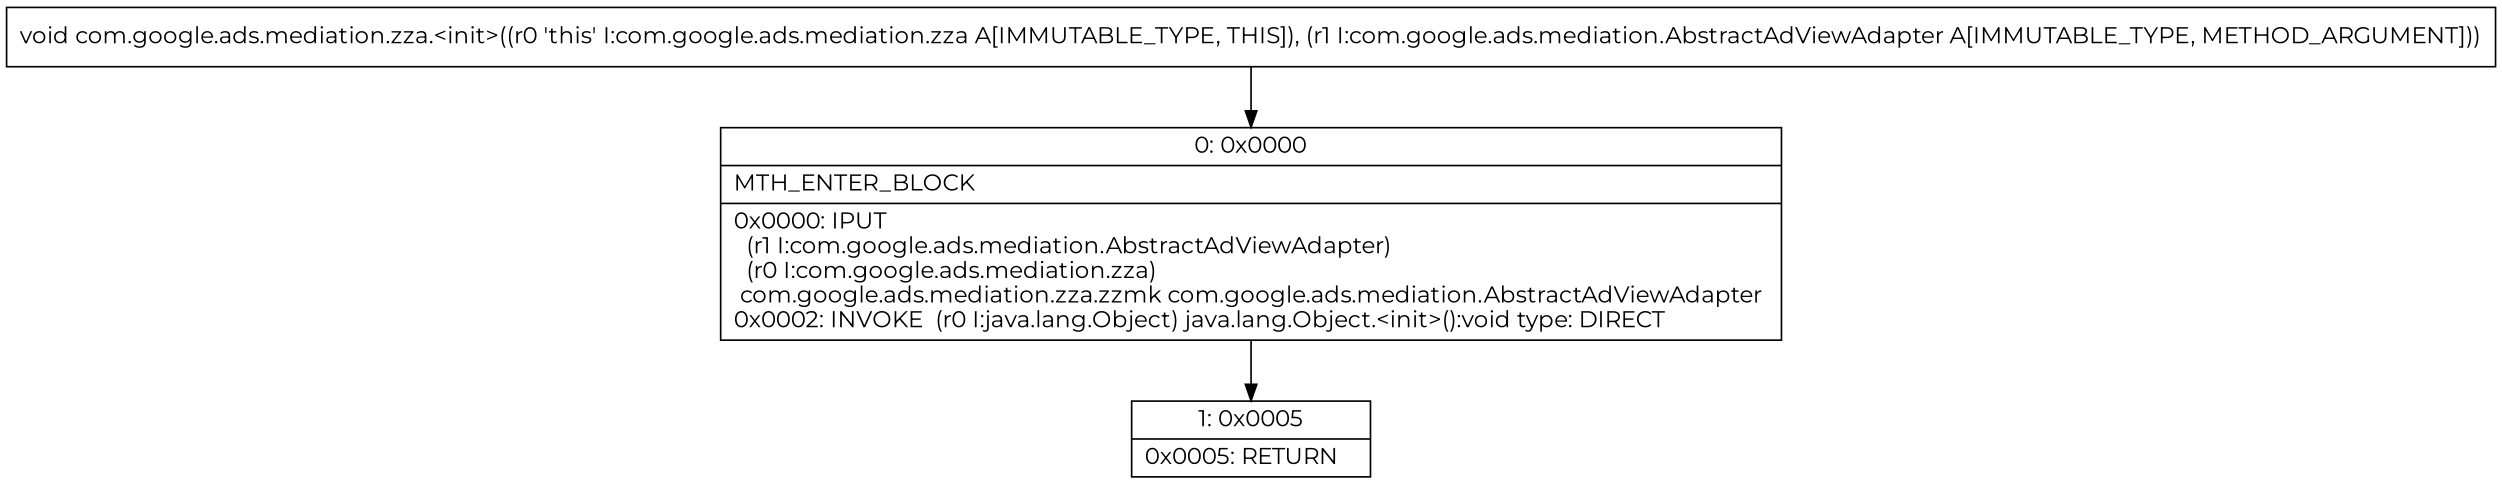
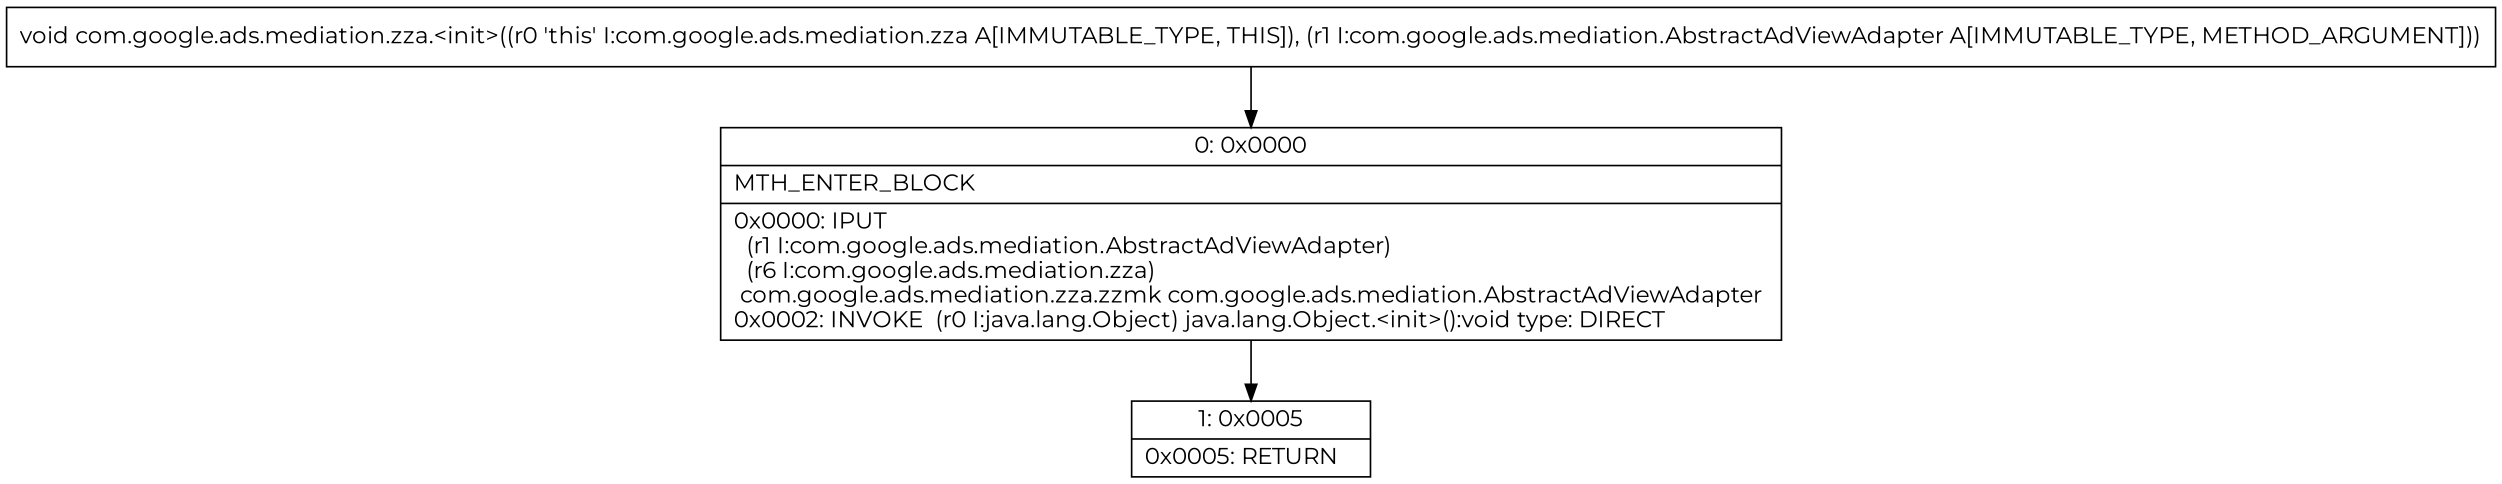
(946, 271) -> (945, 271)
